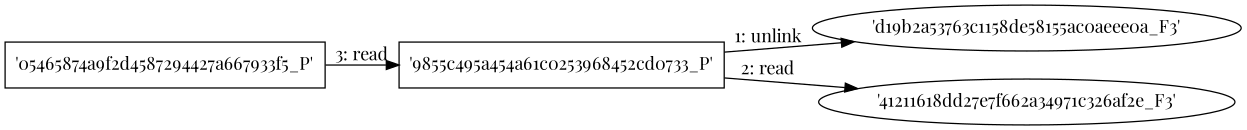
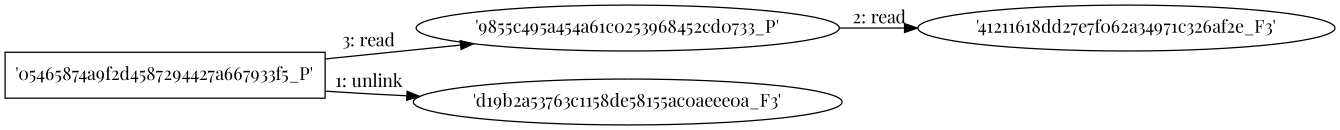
(783, 47) -> (366, 94)
(562, 65) -> (628, 28)
(1027, 102) -> (1126, 28)
